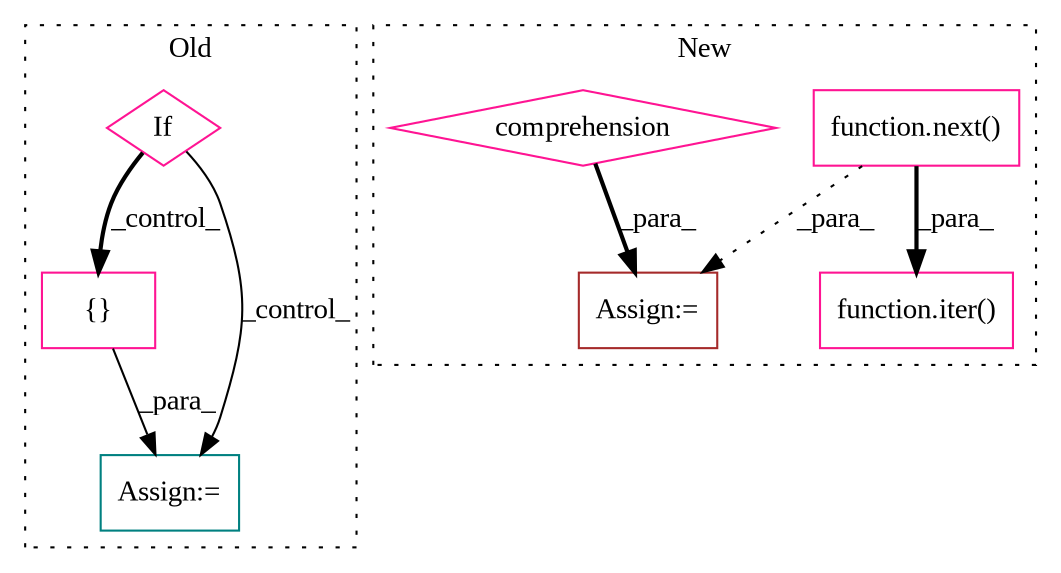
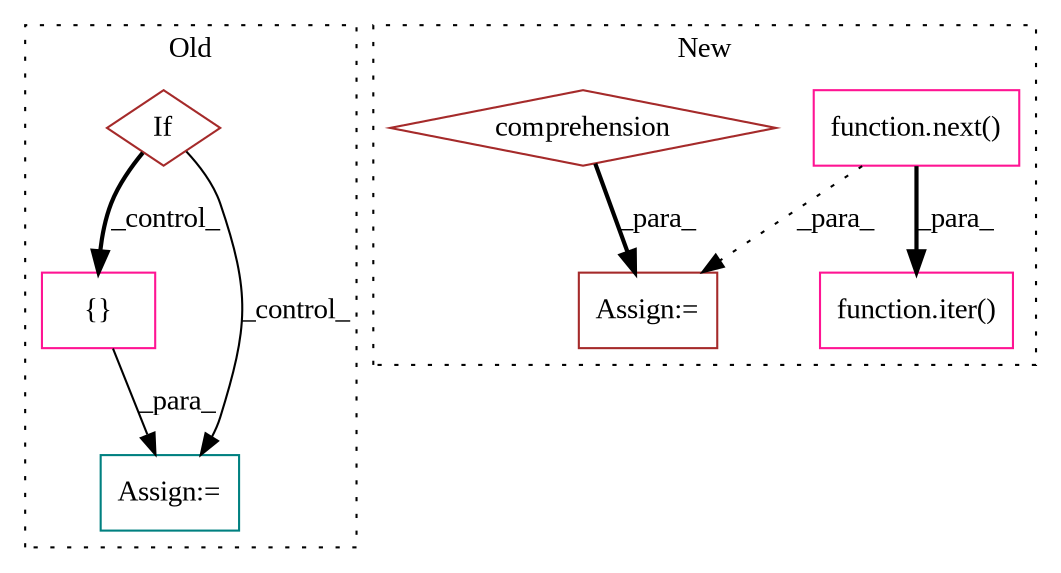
(164, 128) -> (164, 128)
(583, 128) -> (583, 128)
